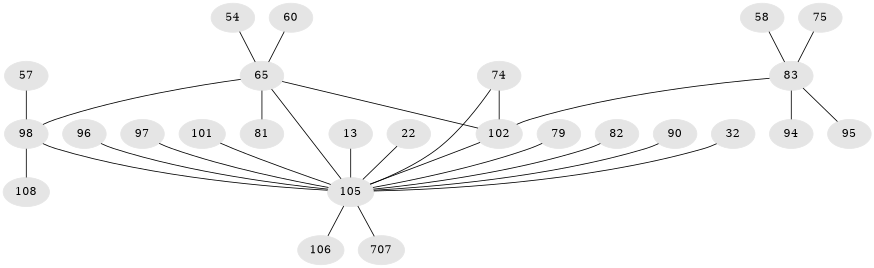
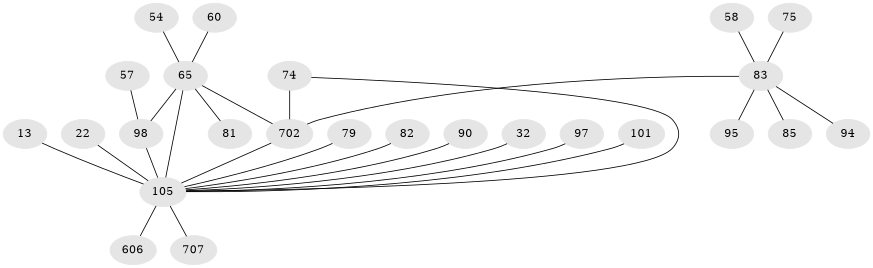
(84, 134) -> none
(499, 134) -> (290, 134)
none -> (790, 134)
(26, 192) -> none
(321, 250) -> (133, 250)
